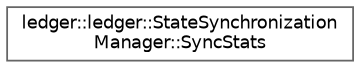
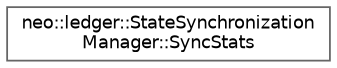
(180, 34) -> (169, 34)
